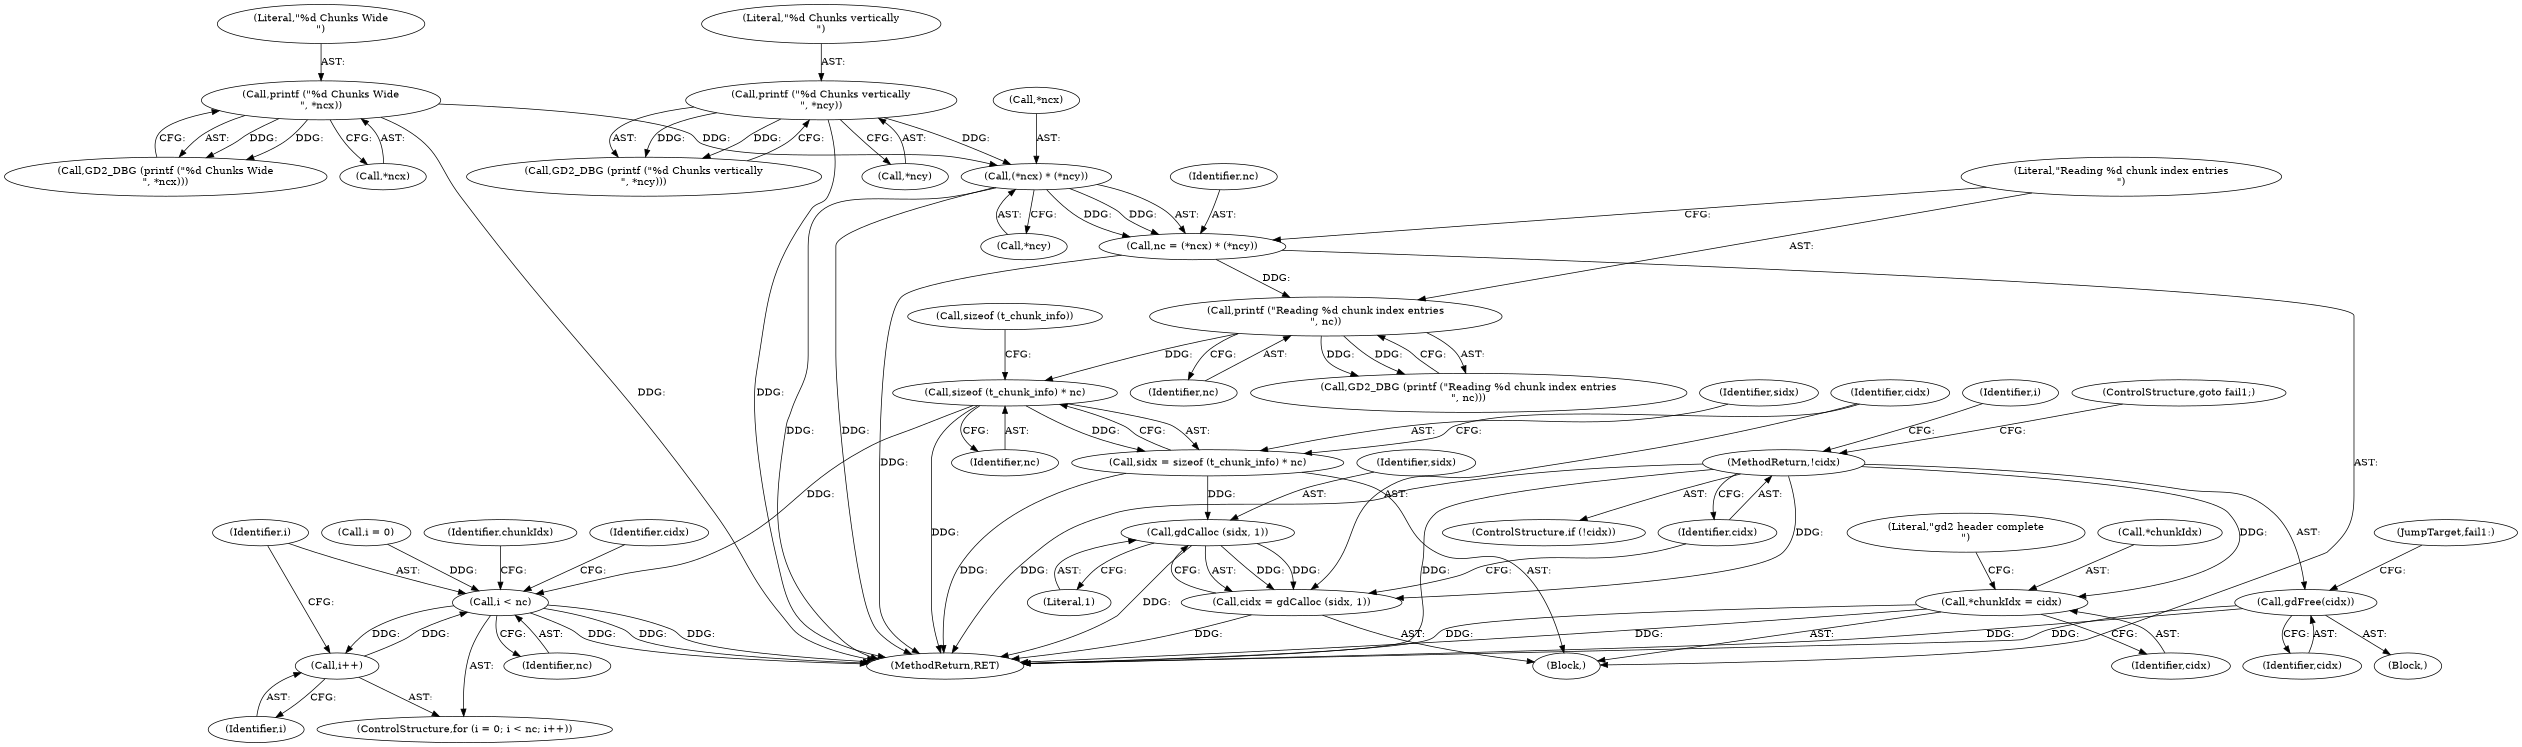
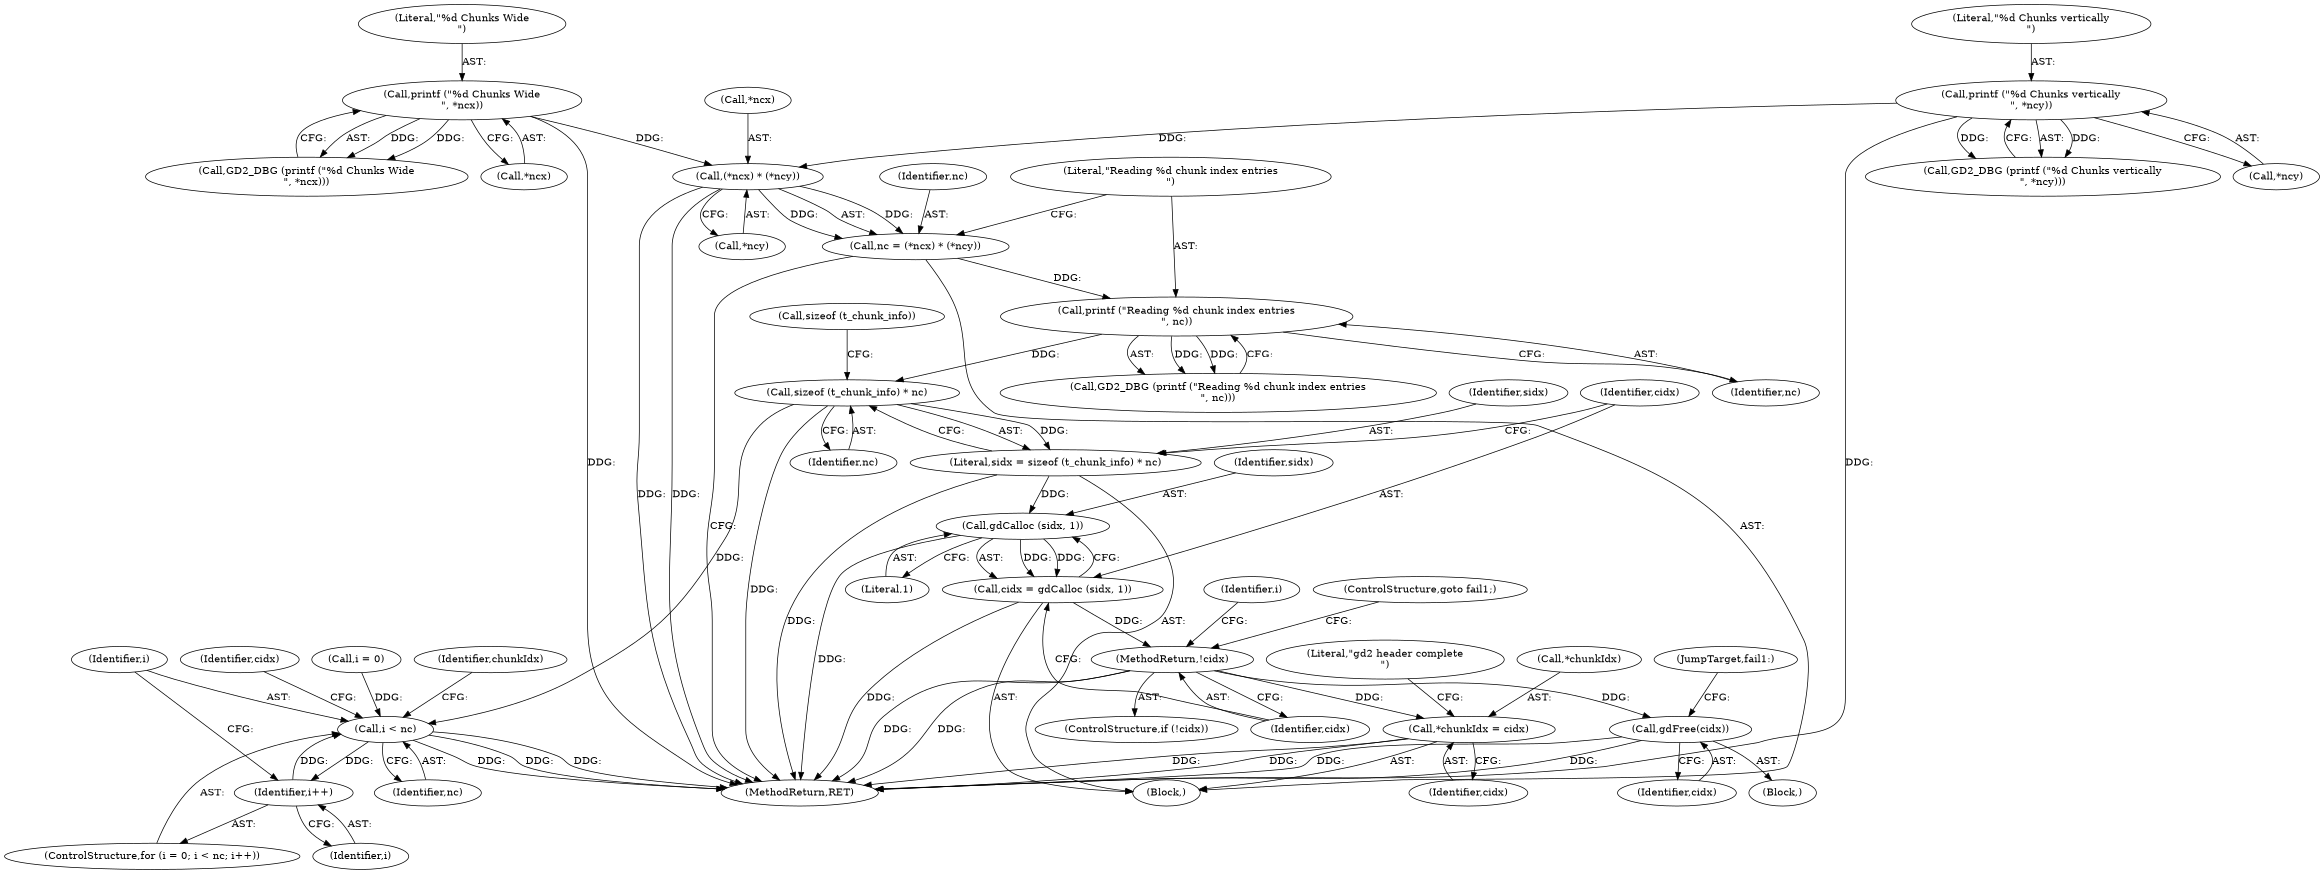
(896, 463) -> (725, 526)
(1208, 463) -> (1056, 463)
(2310, 533) -> (1618, 698)
(1635, 583) -> (1108, 623)
(468, 660) -> (227, 764)
(337, 666) -> (294, 793)
